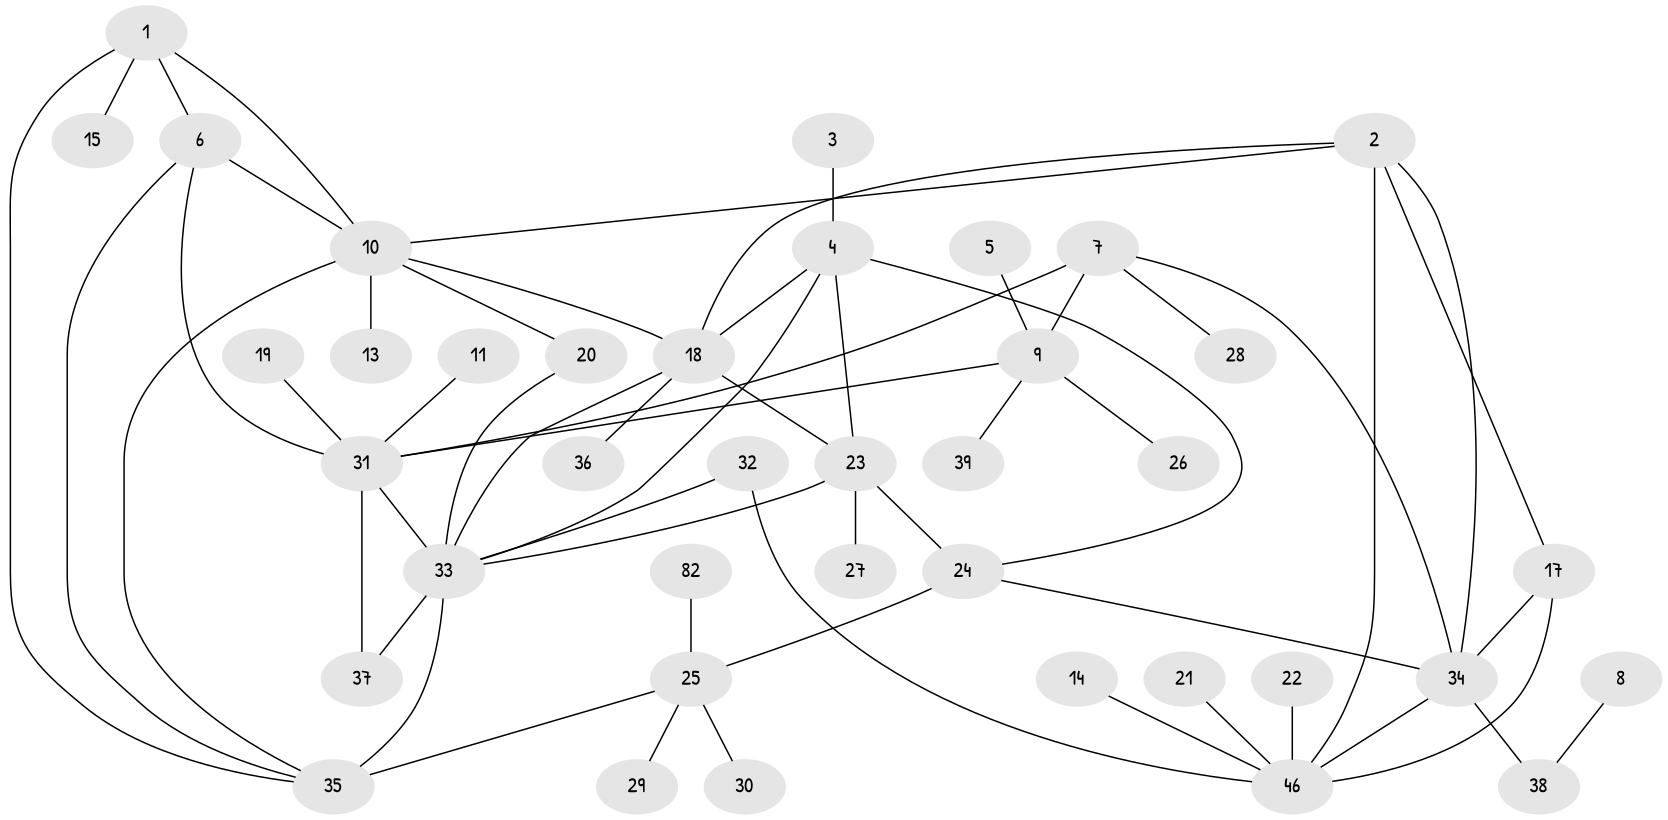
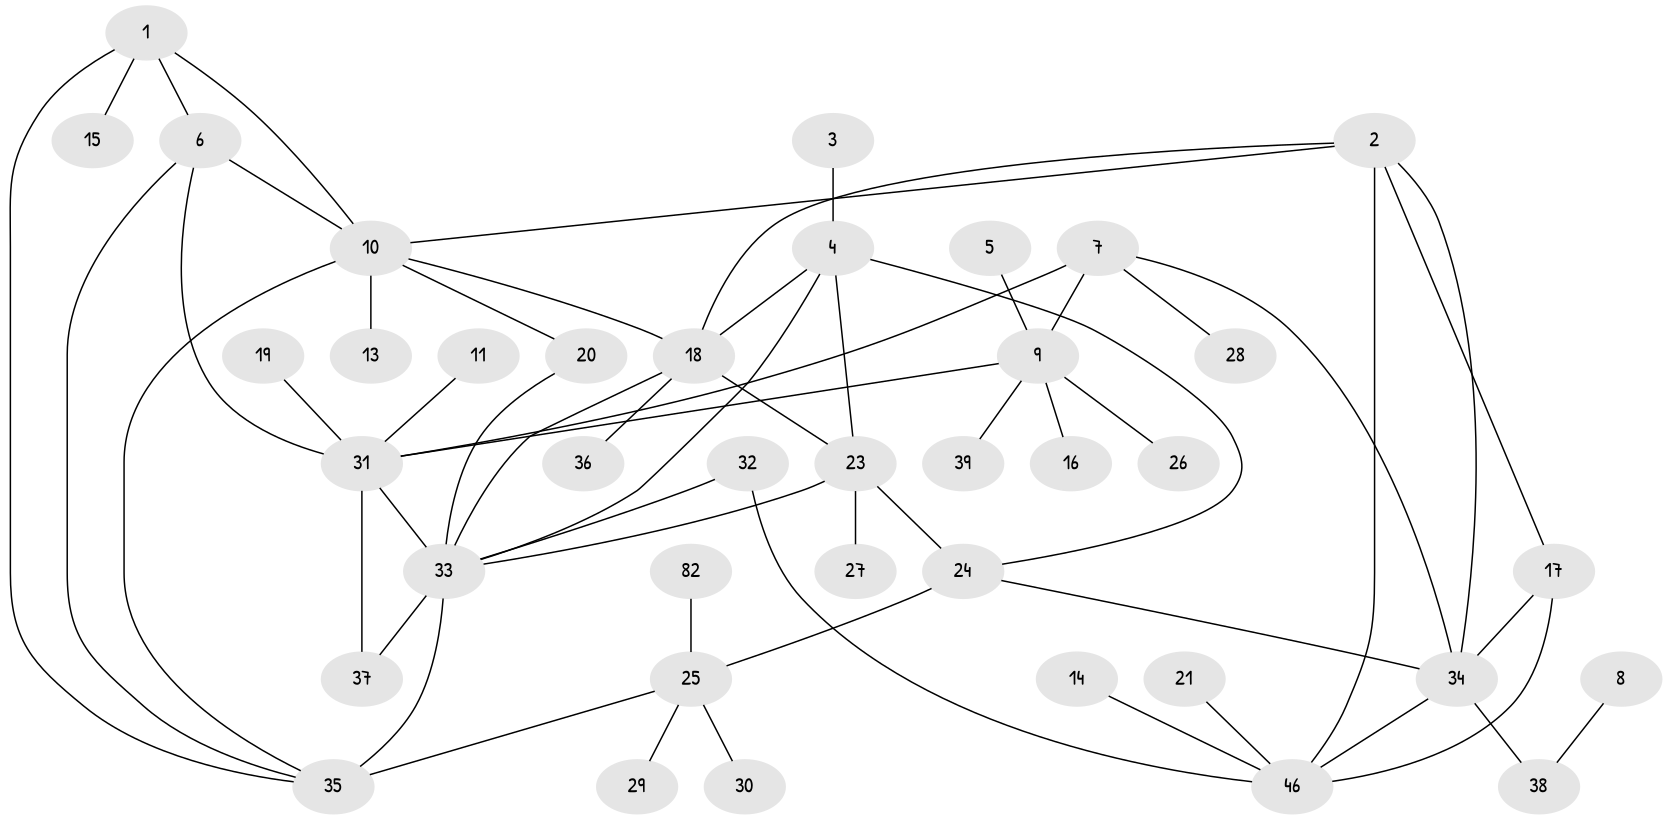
none -> (1071, 464)
(1292, 679) -> none
